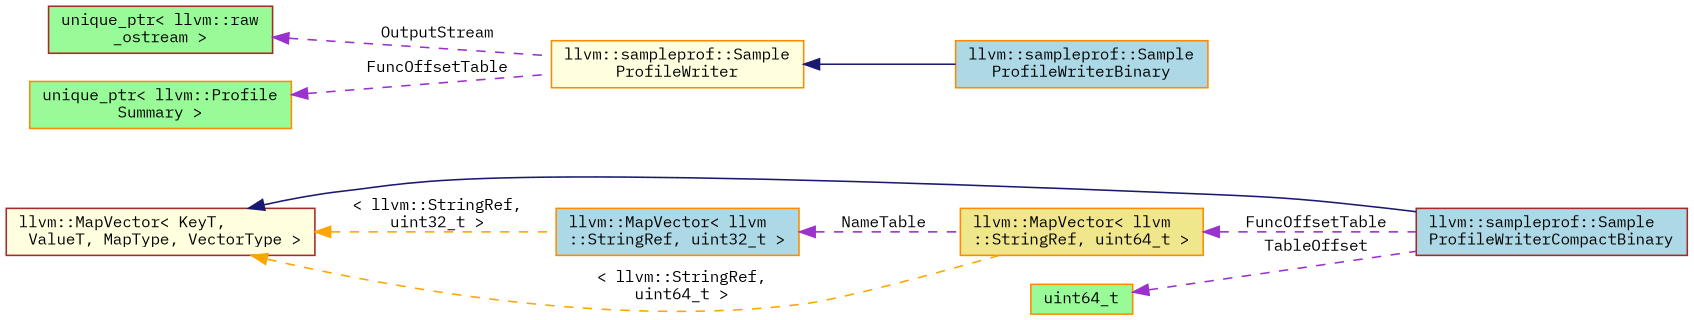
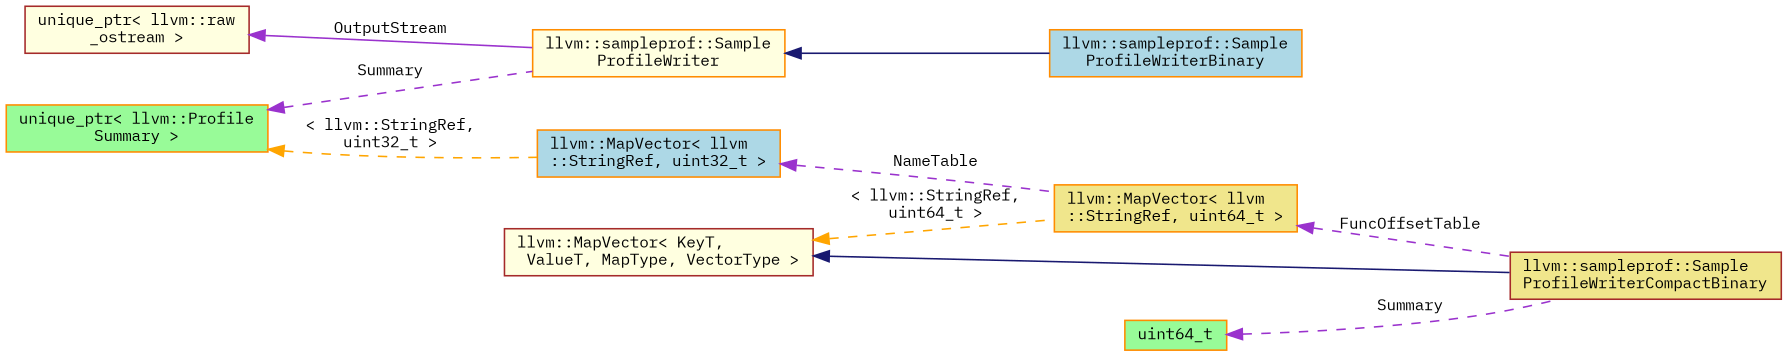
(161, 30) -> (137, 30)
(420, 47) -> (399, 42)
(433, 68) -> (386, 71)
(443, 232) -> (410, 157)
(1552, 232) -> (1646, 276)
(1312, 247) -> (1406, 306)
